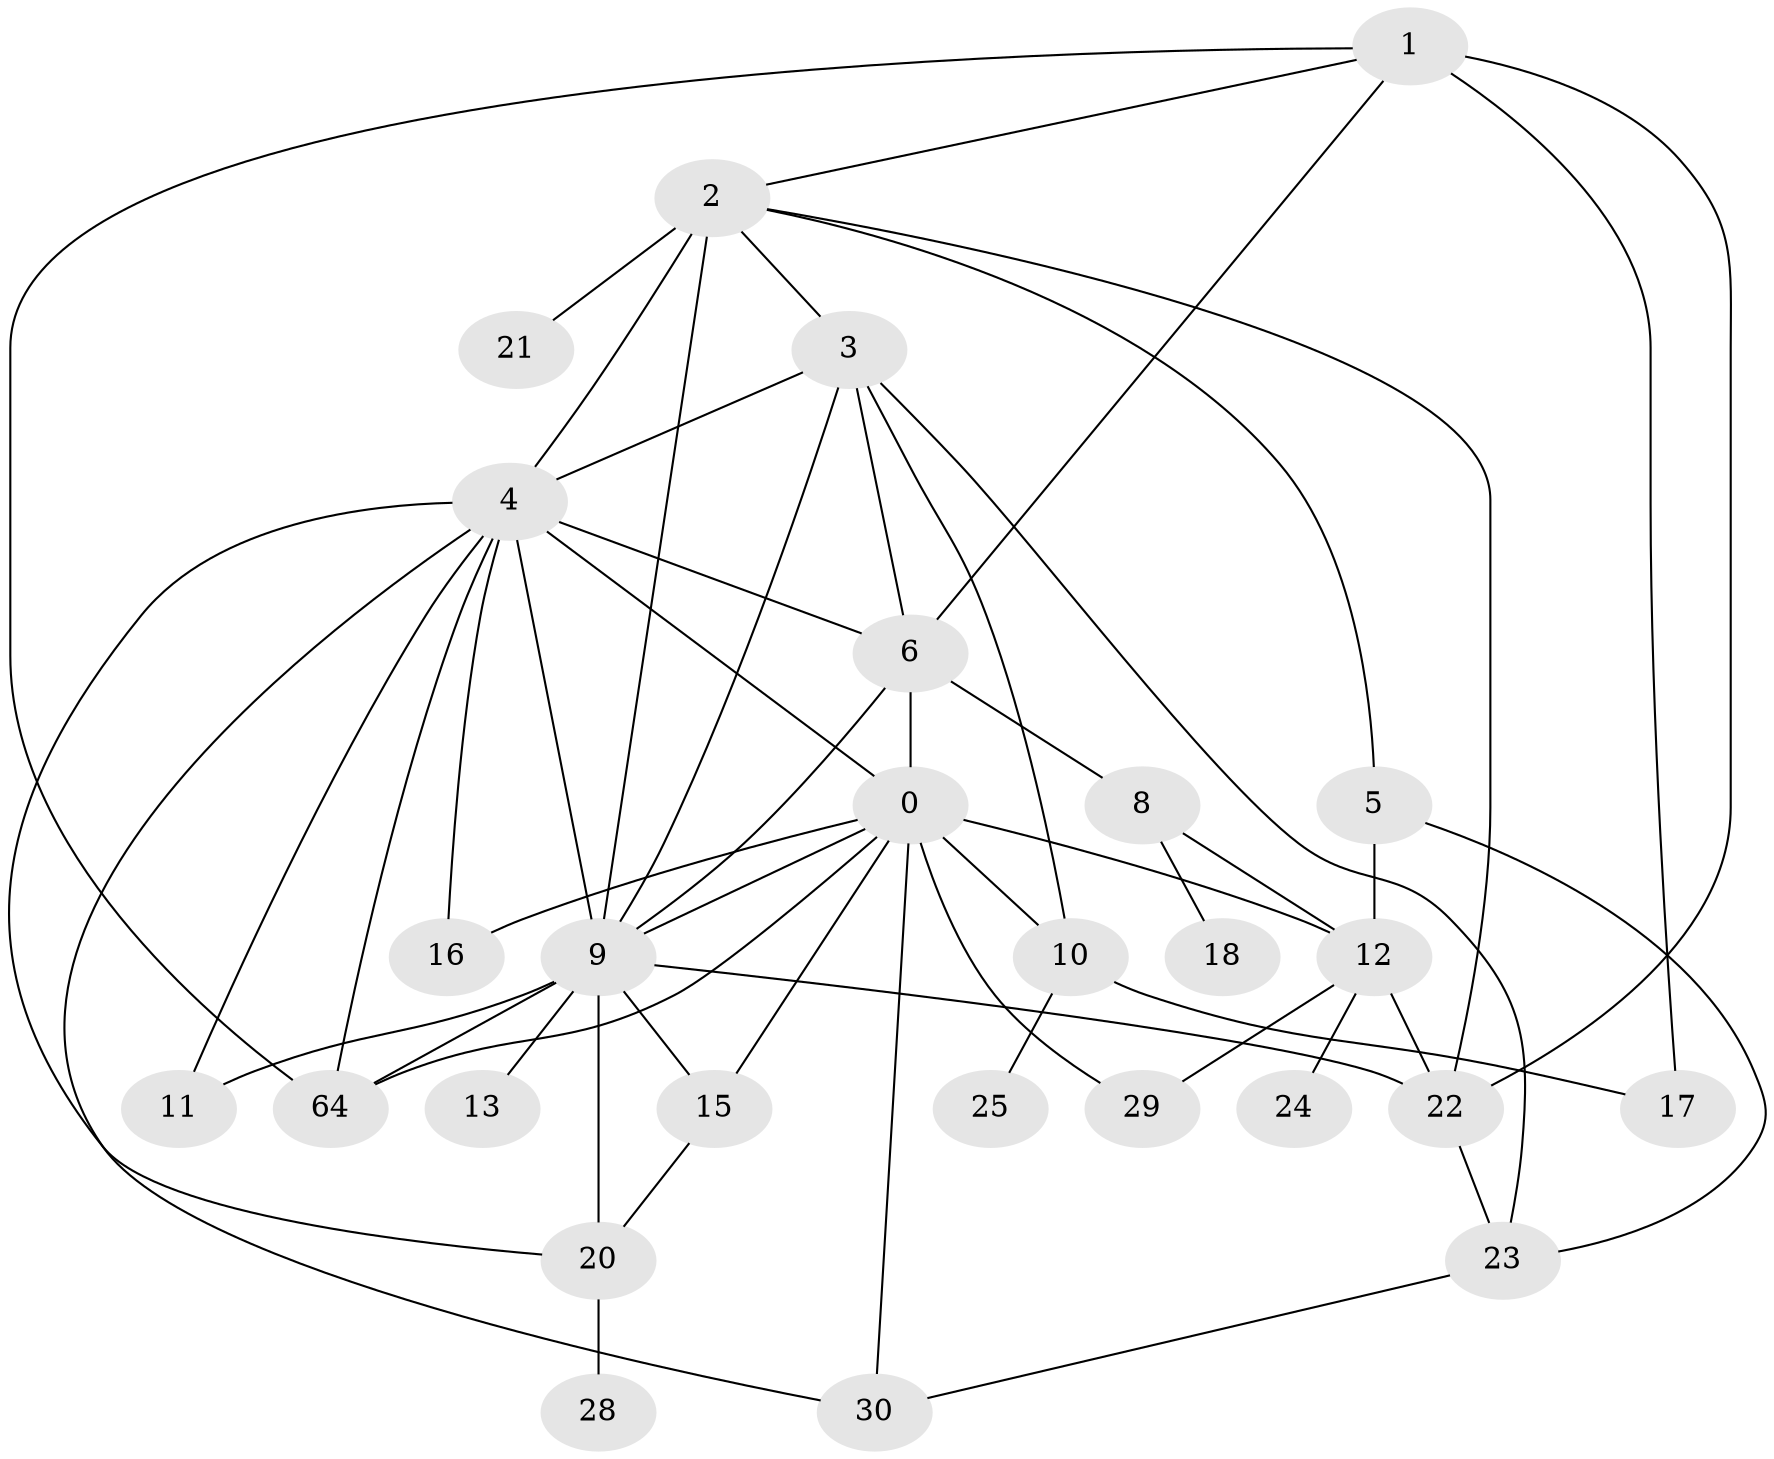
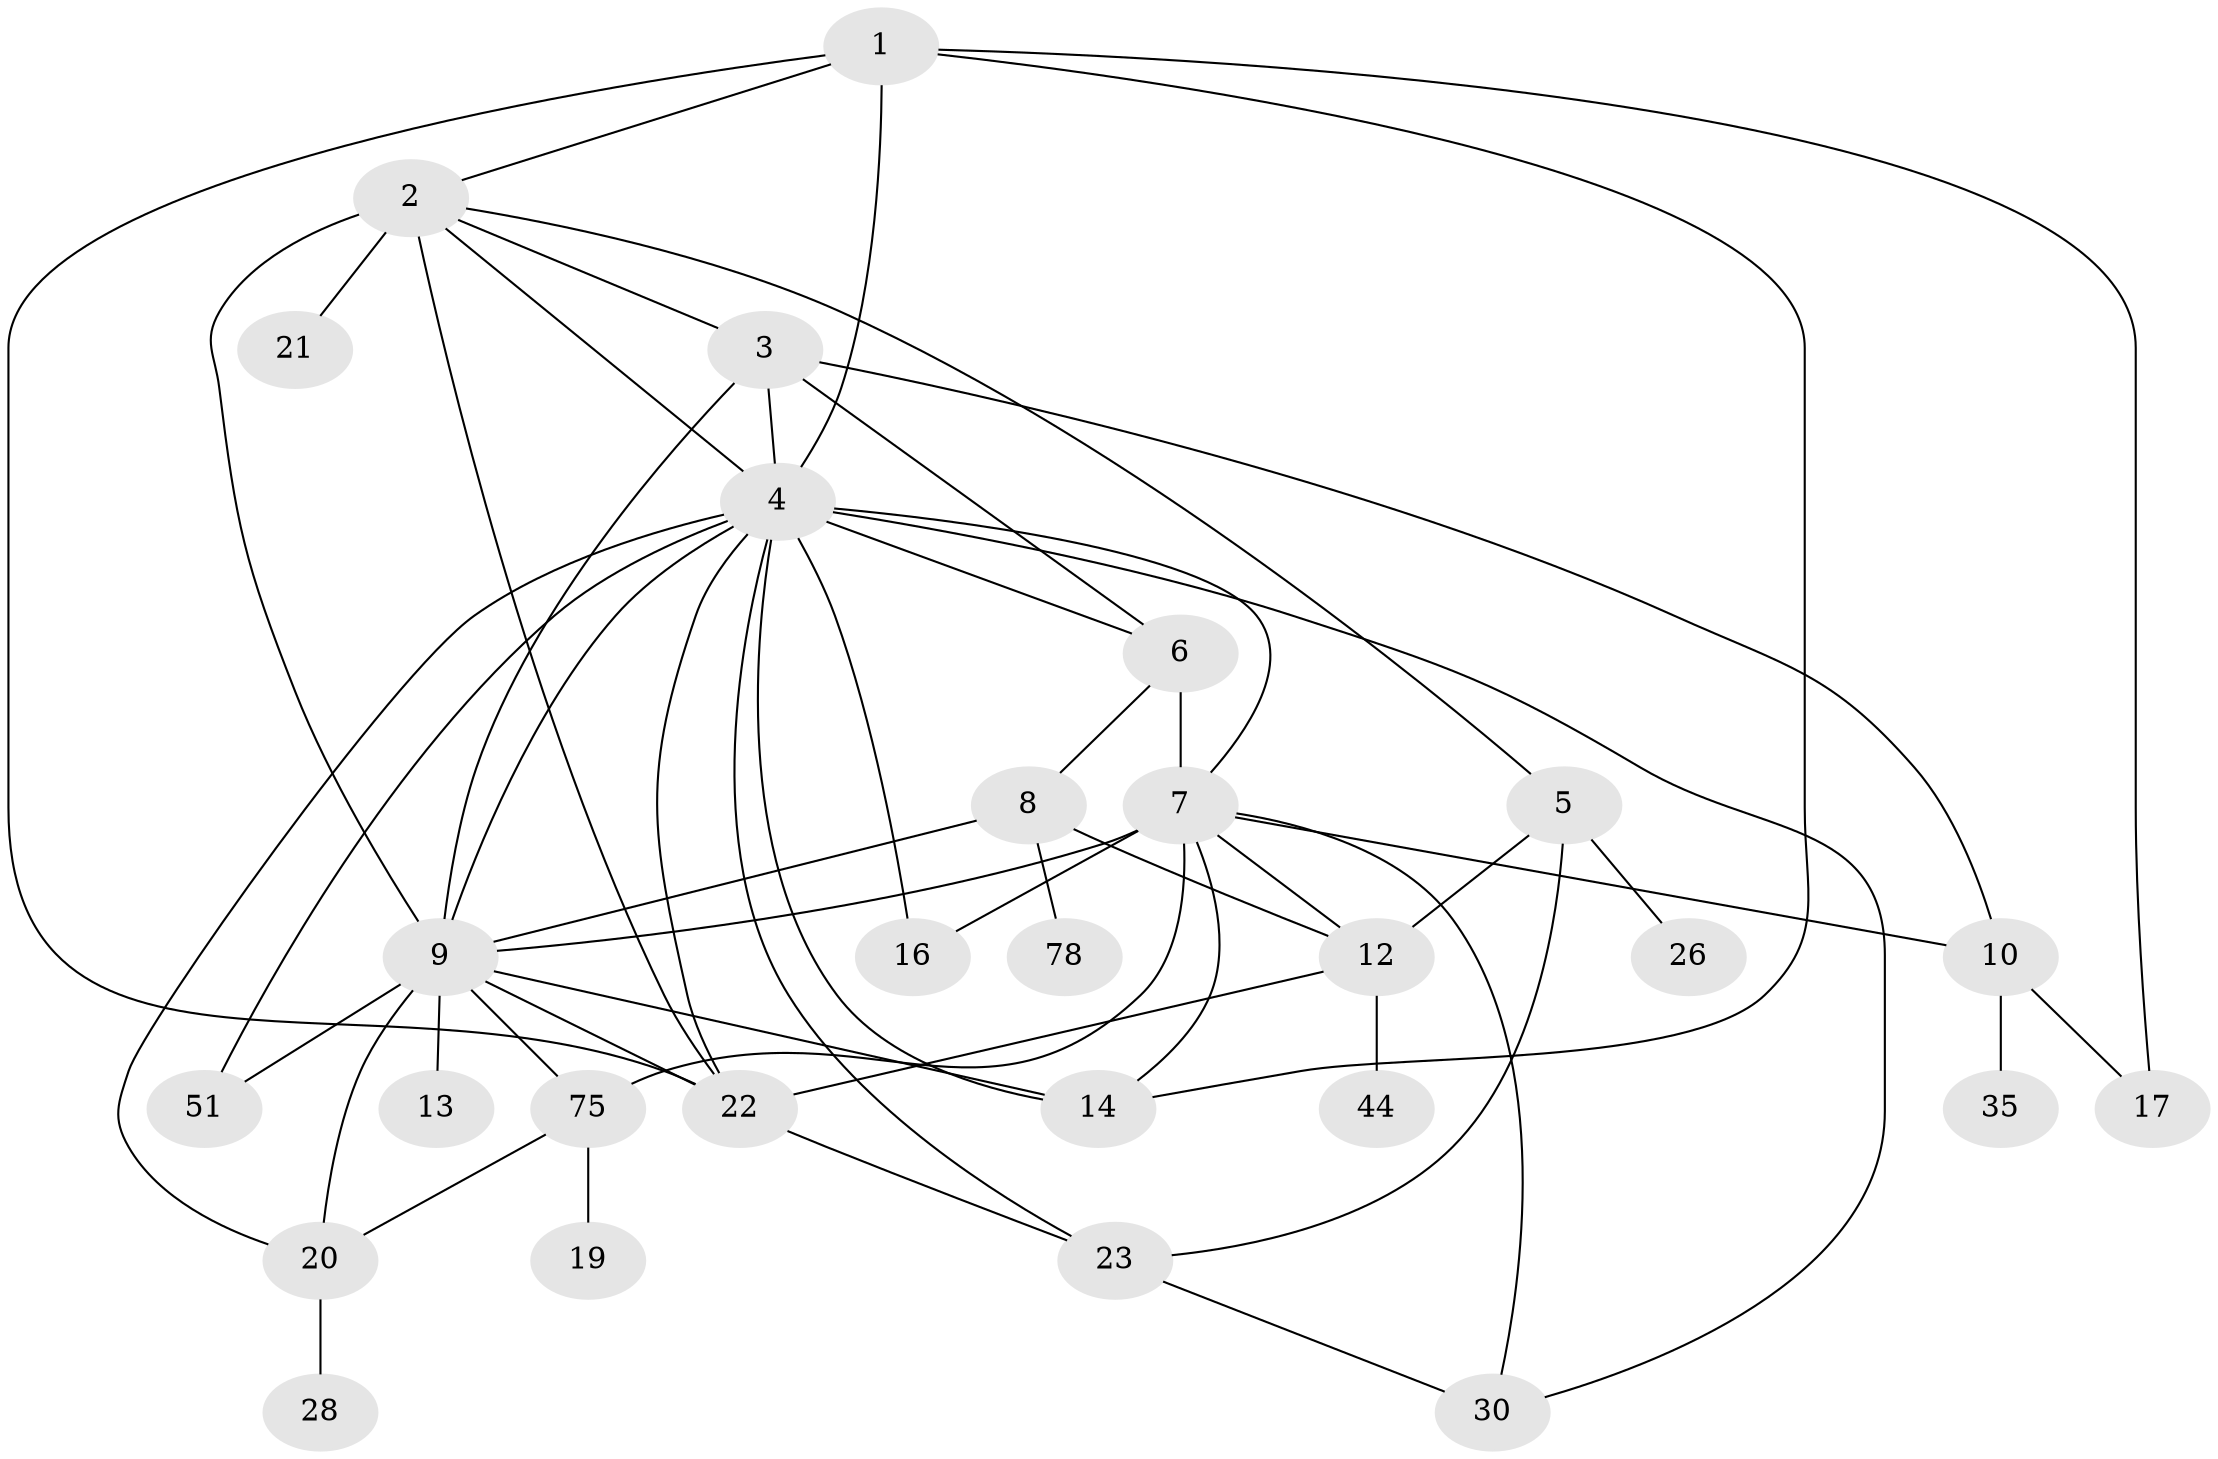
(1171, 337) -> (866, 282)
none -> (657, 798)
(1252, 802) -> (768, 953)
(911, 805) -> (1181, 805)
(770, 818) -> (723, 884)
(1223, 957) -> (1065, 957)
none -> (1689, 957)
(179, 1109) -> (205, 1109)
(331, 1109) -> (1098, 1109)
(714, 1109) -> (588, 1109)
(991, 1109) -> (2001, 1109)
(1142, 1109) -> none
(1294, 1109) -> (1377, 1109)
none -> (588, 1261)
